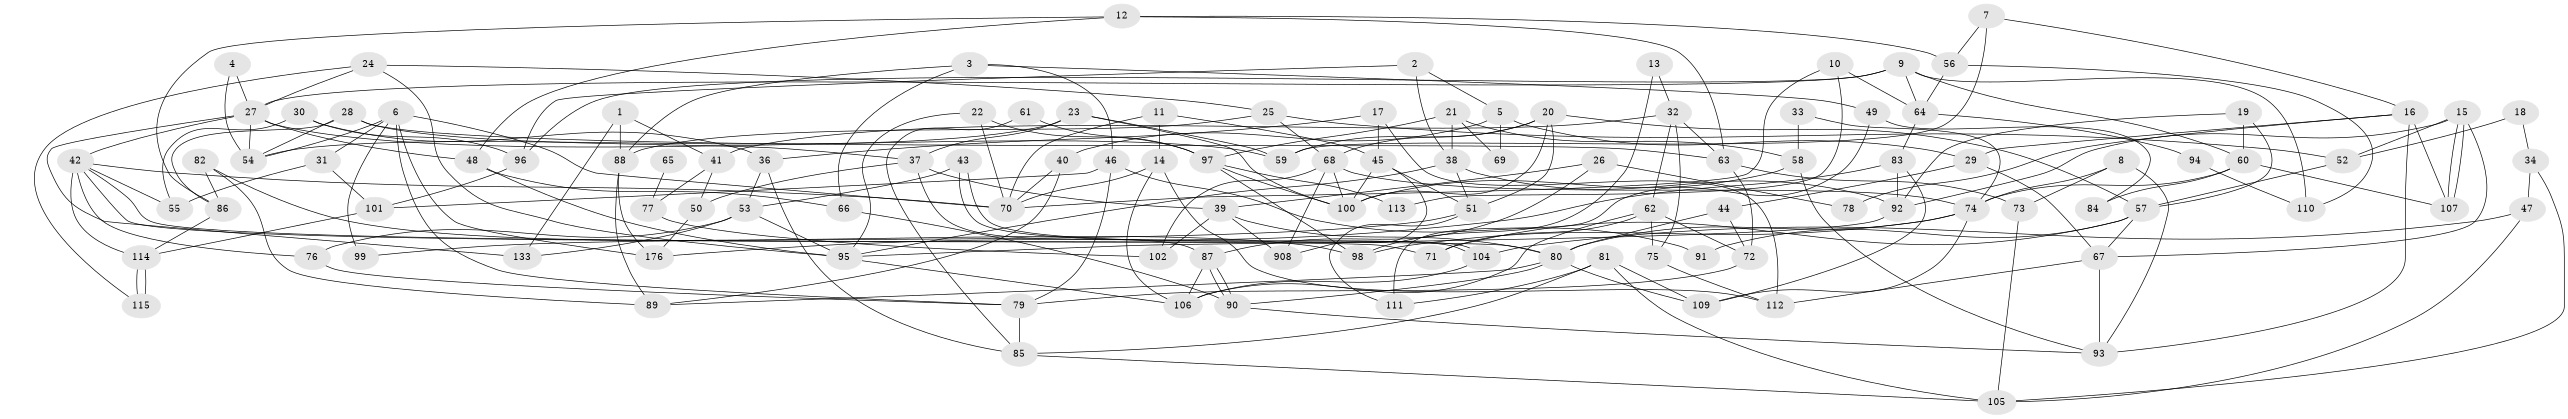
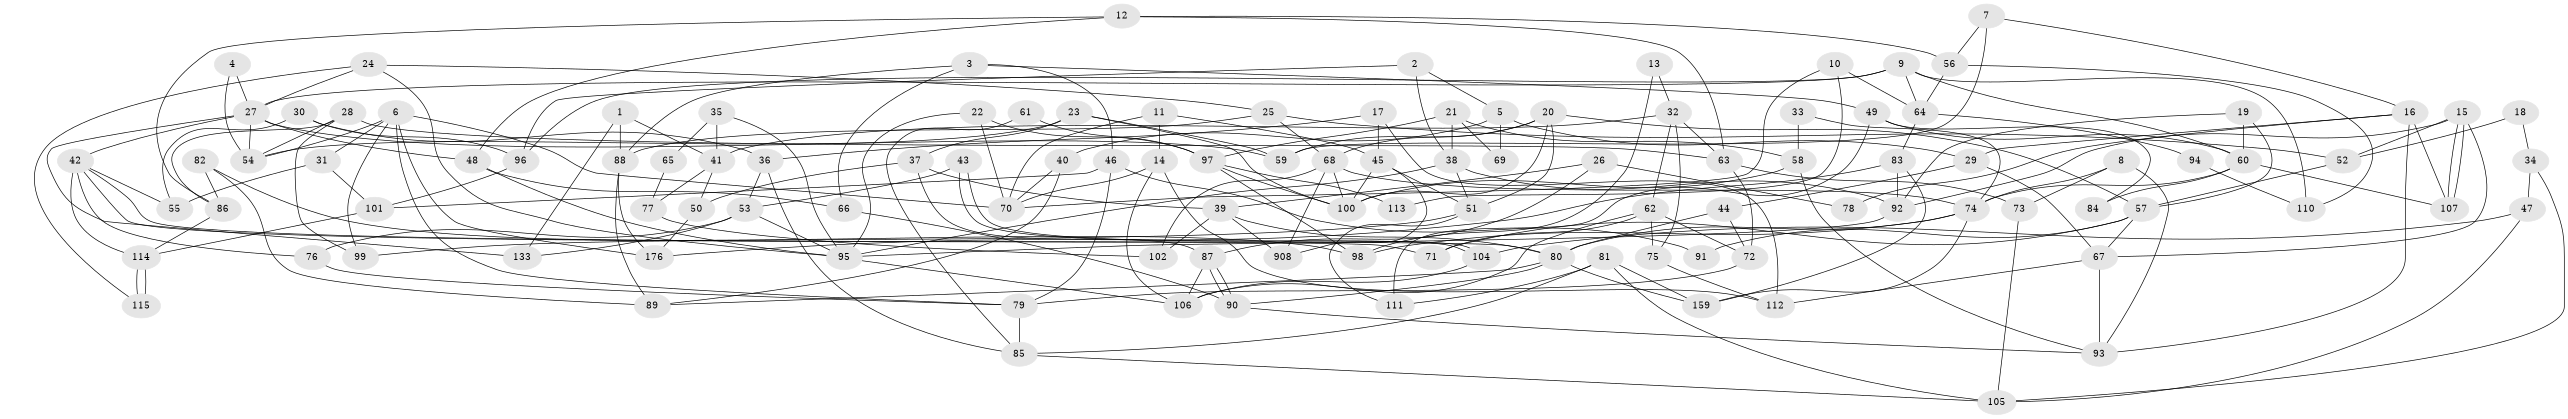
none -> (717, 113)
none -> (2014, 139)
(629, 144) -> (296, 189)
(496, 187) -> none
(1702, 306) -> (1702, 306)
